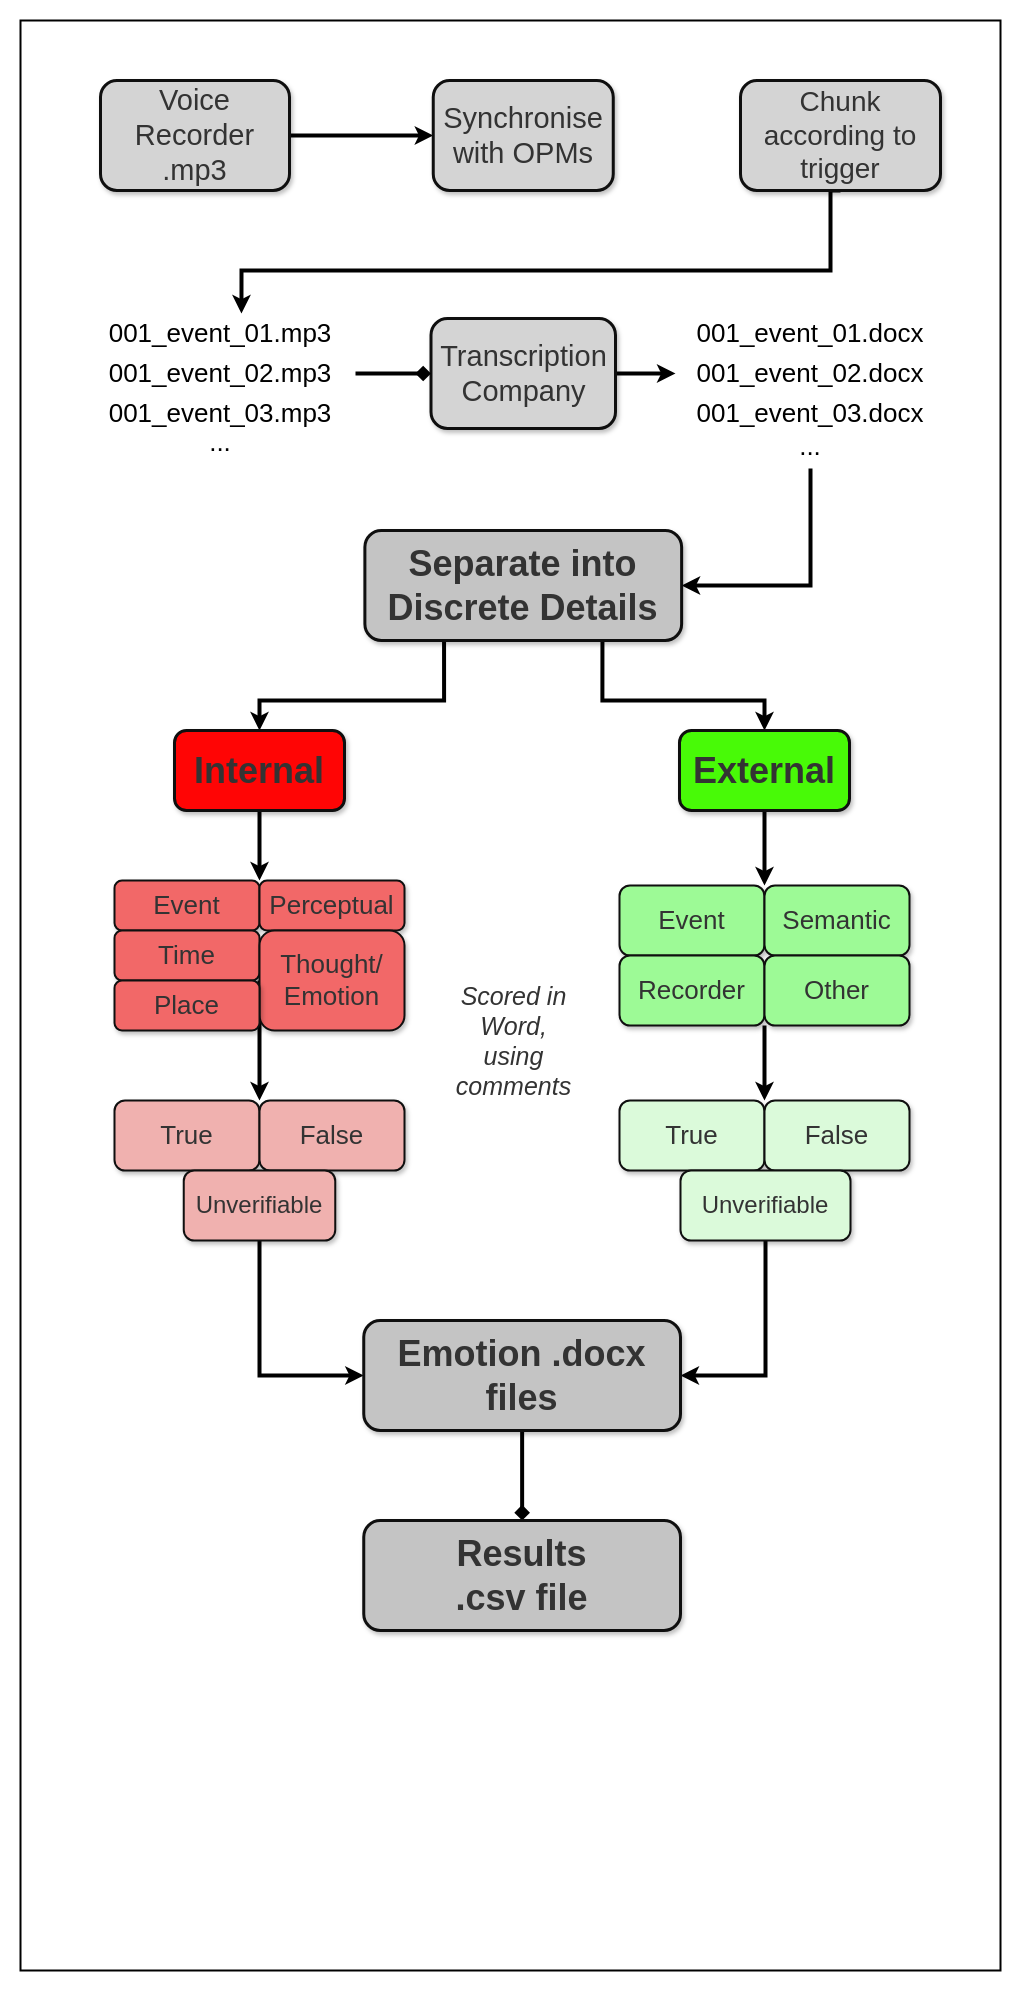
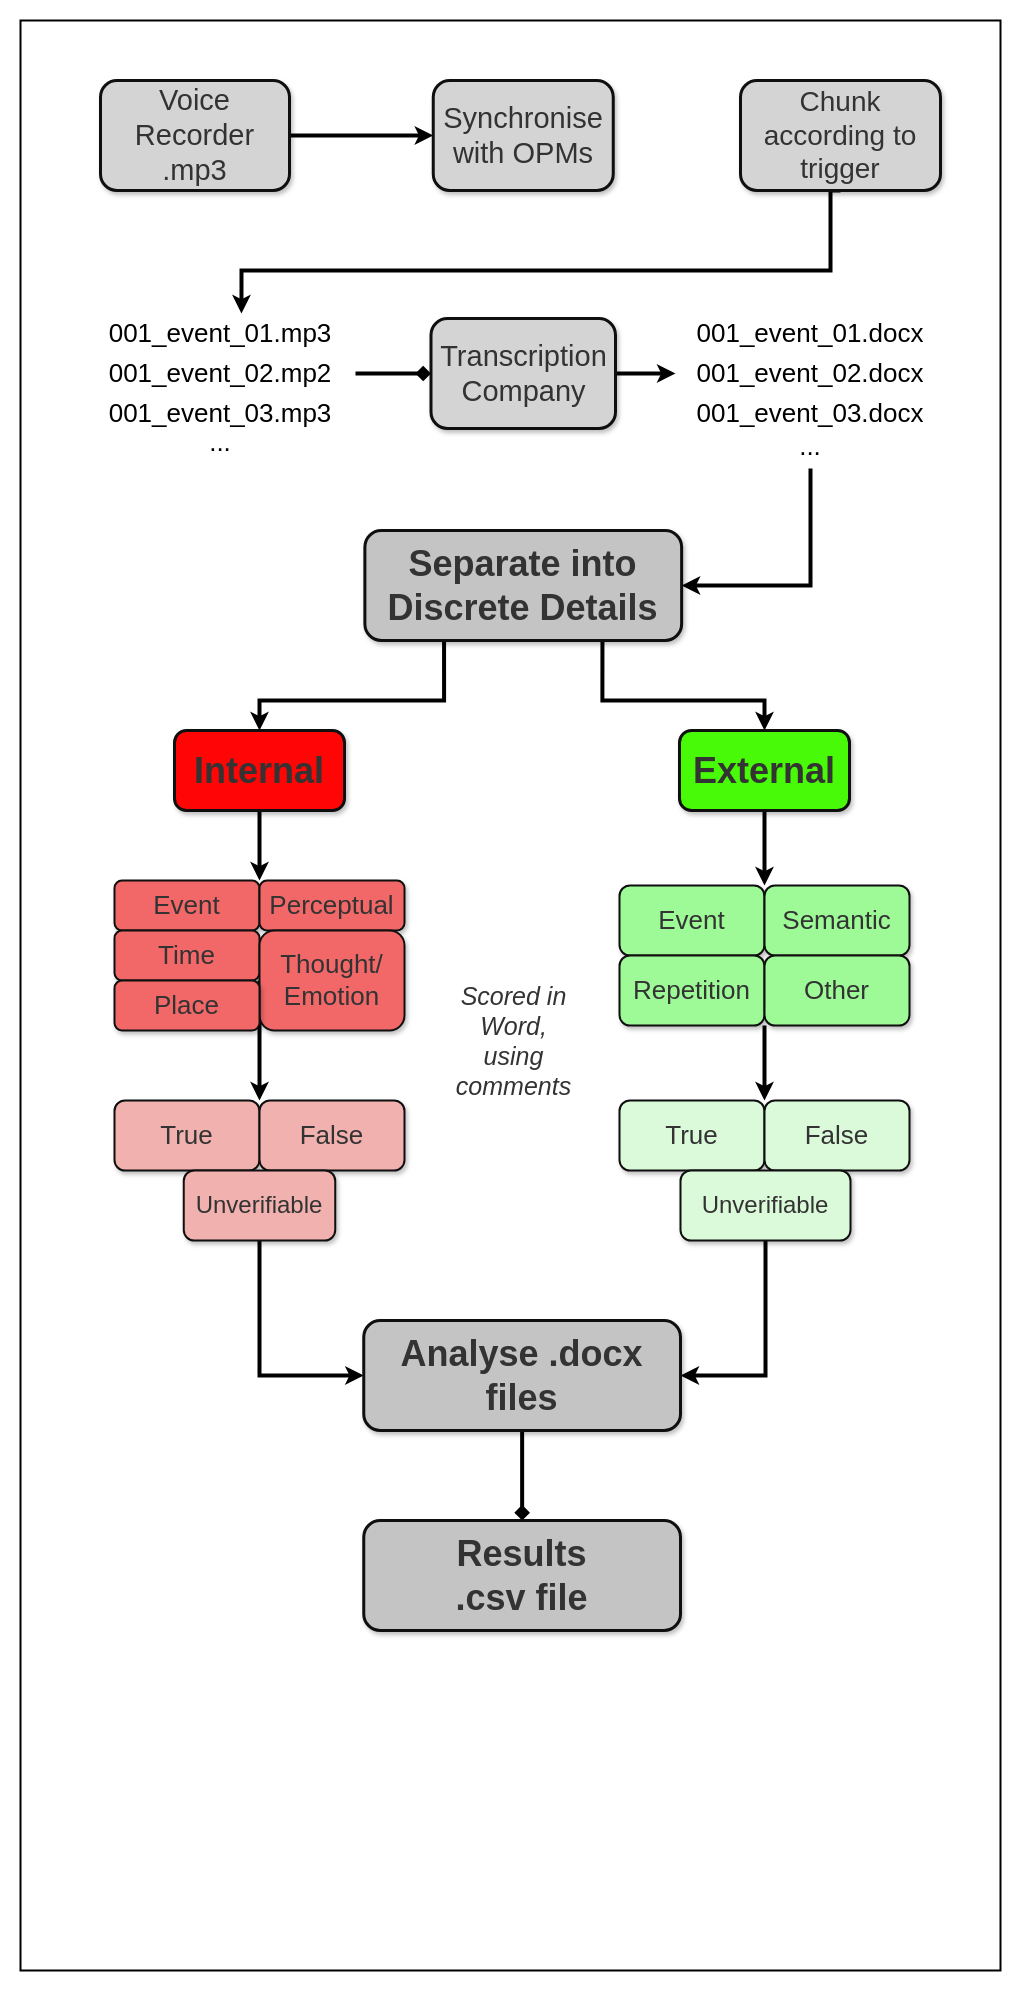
(221, 374) -> (221, 374)
(692, 991) -> (692, 991)
(522, 1376) -> (522, 1376)
